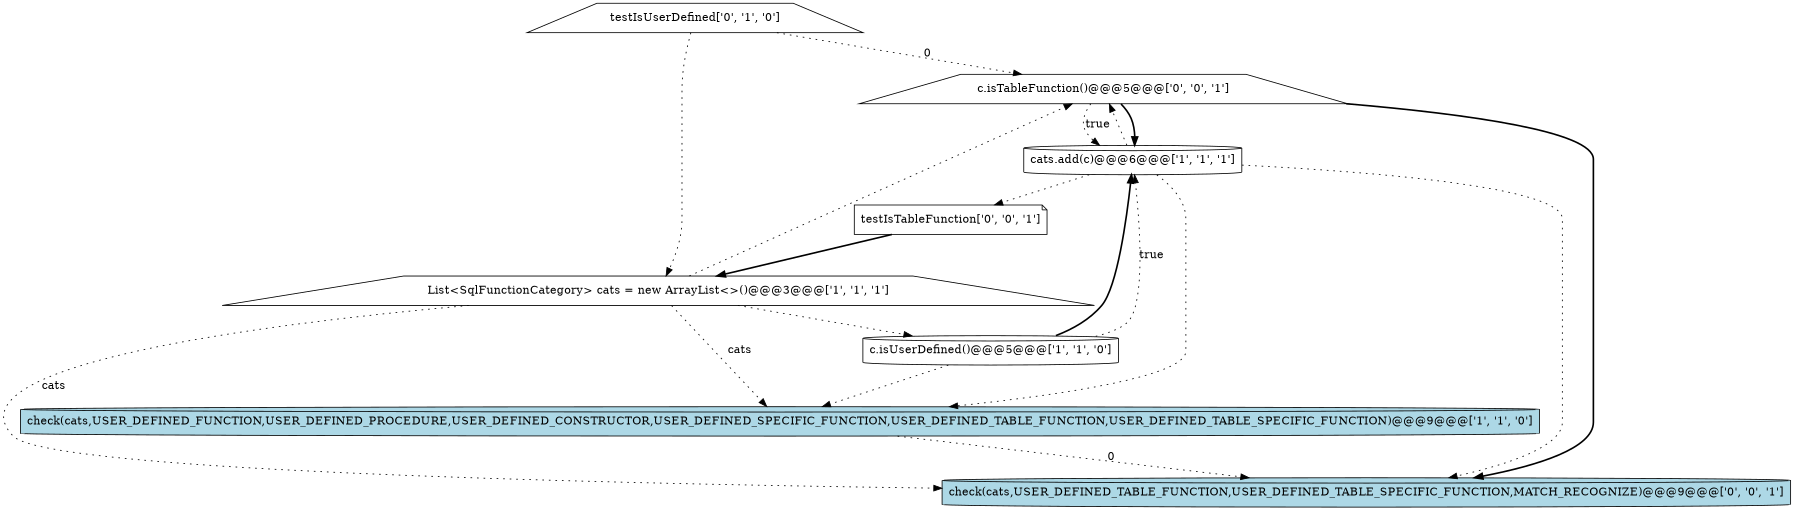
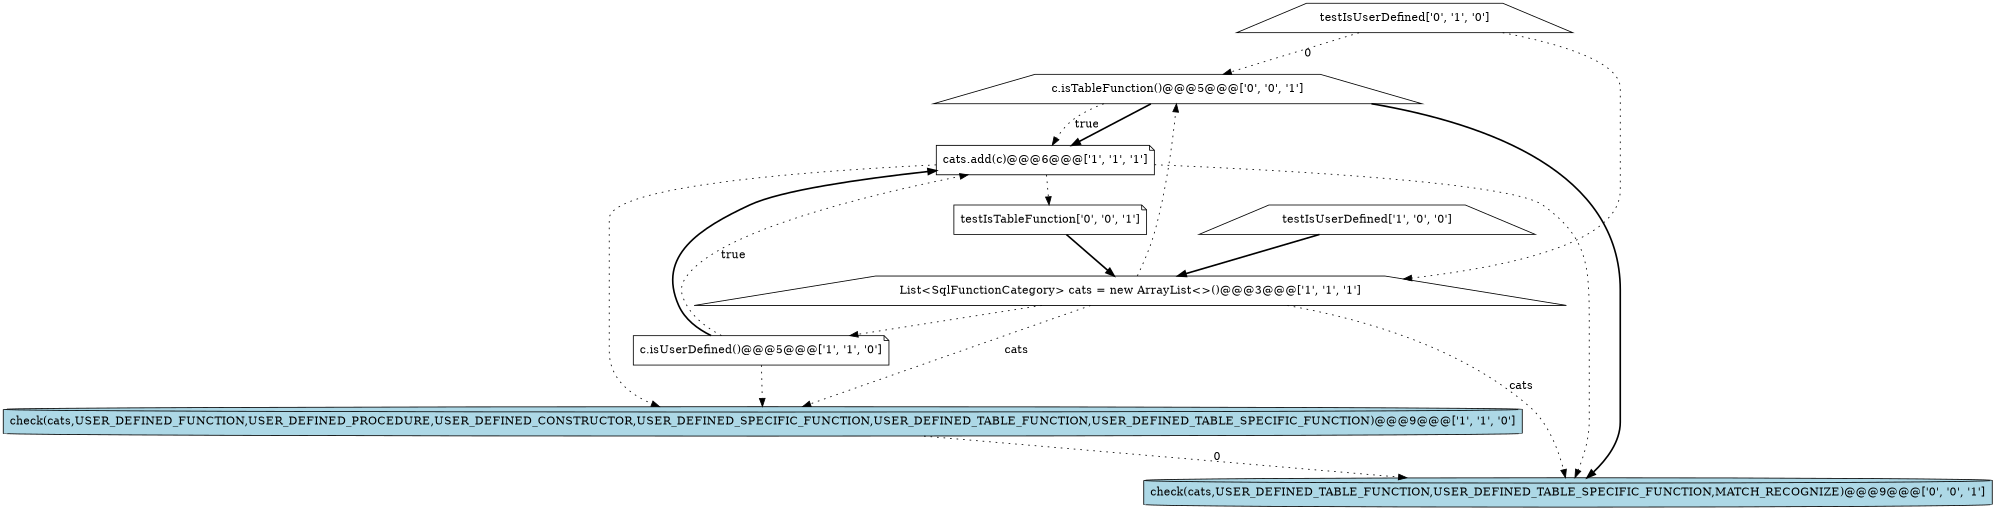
(1120, 128) -> none
(1133, 160) -> (1045, 160)
none -> (1367, 220)
(991, 350) -> (761, 350)
